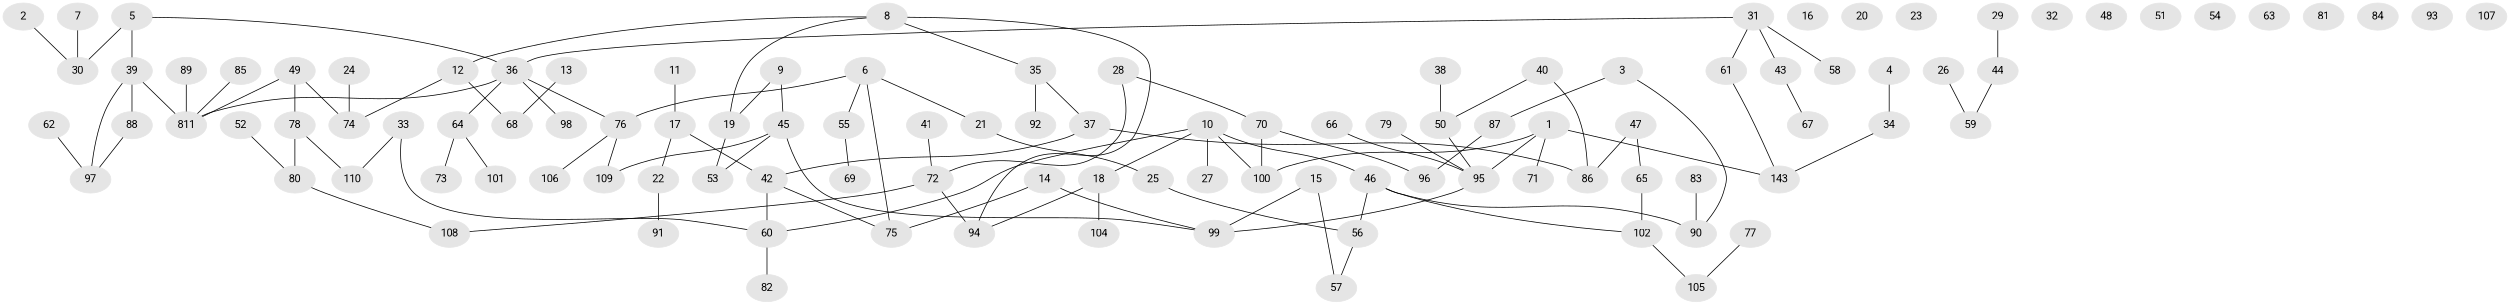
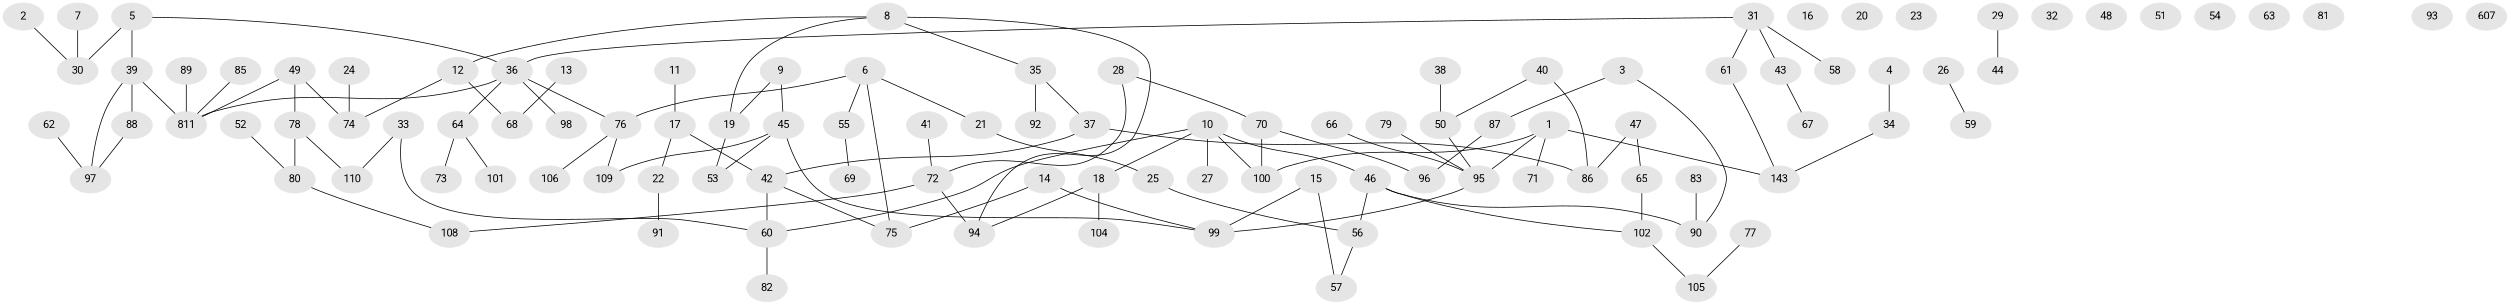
(2378, 17) -> none
(2486, 17) -> (2486, 17)
(1984, 98) -> none
